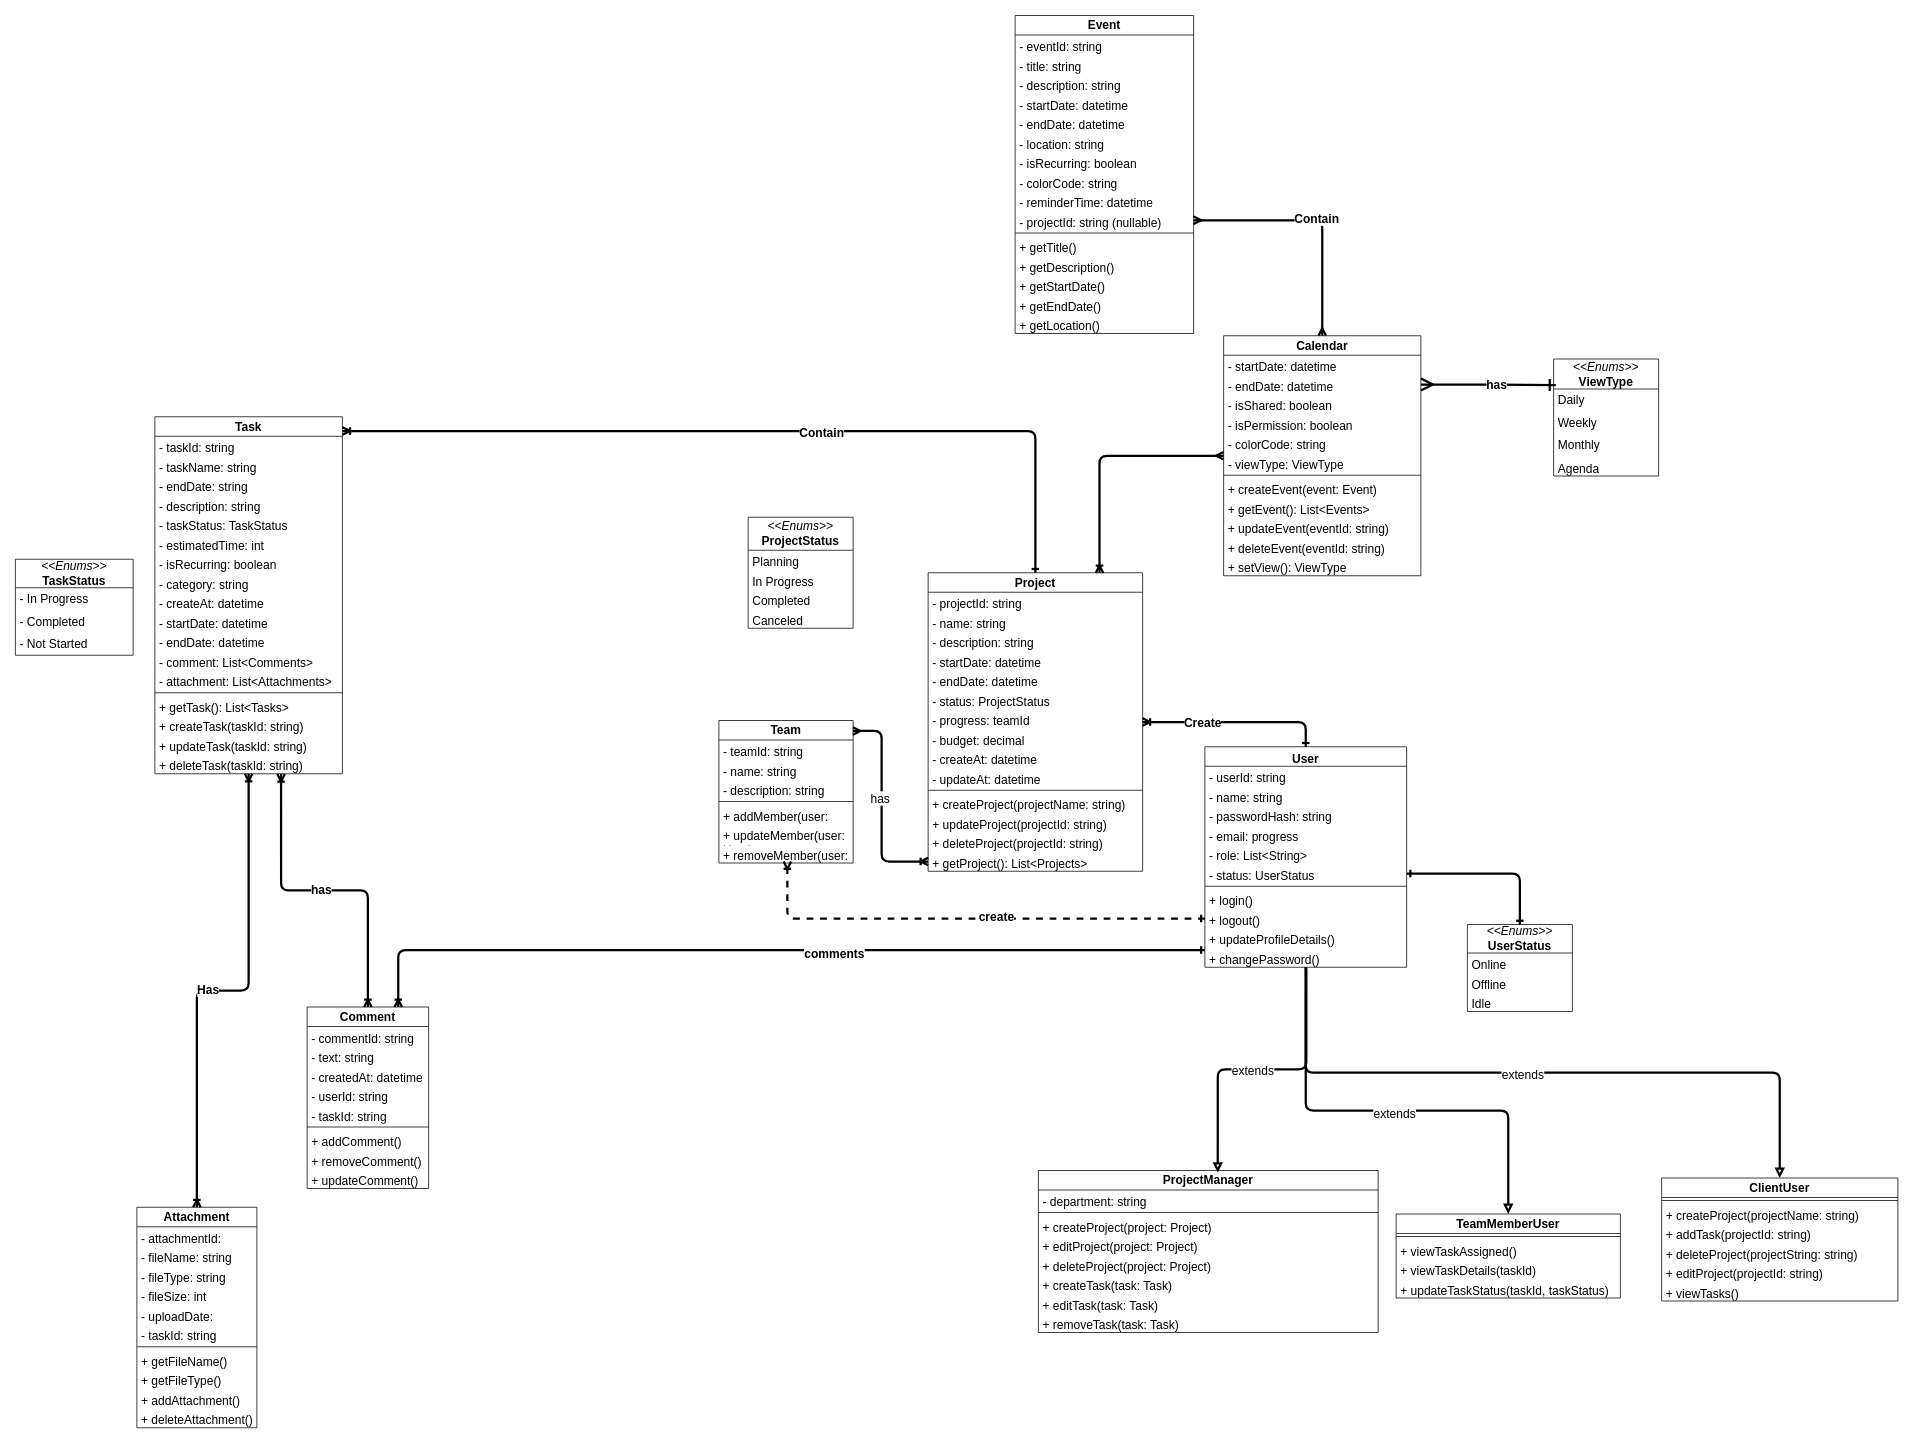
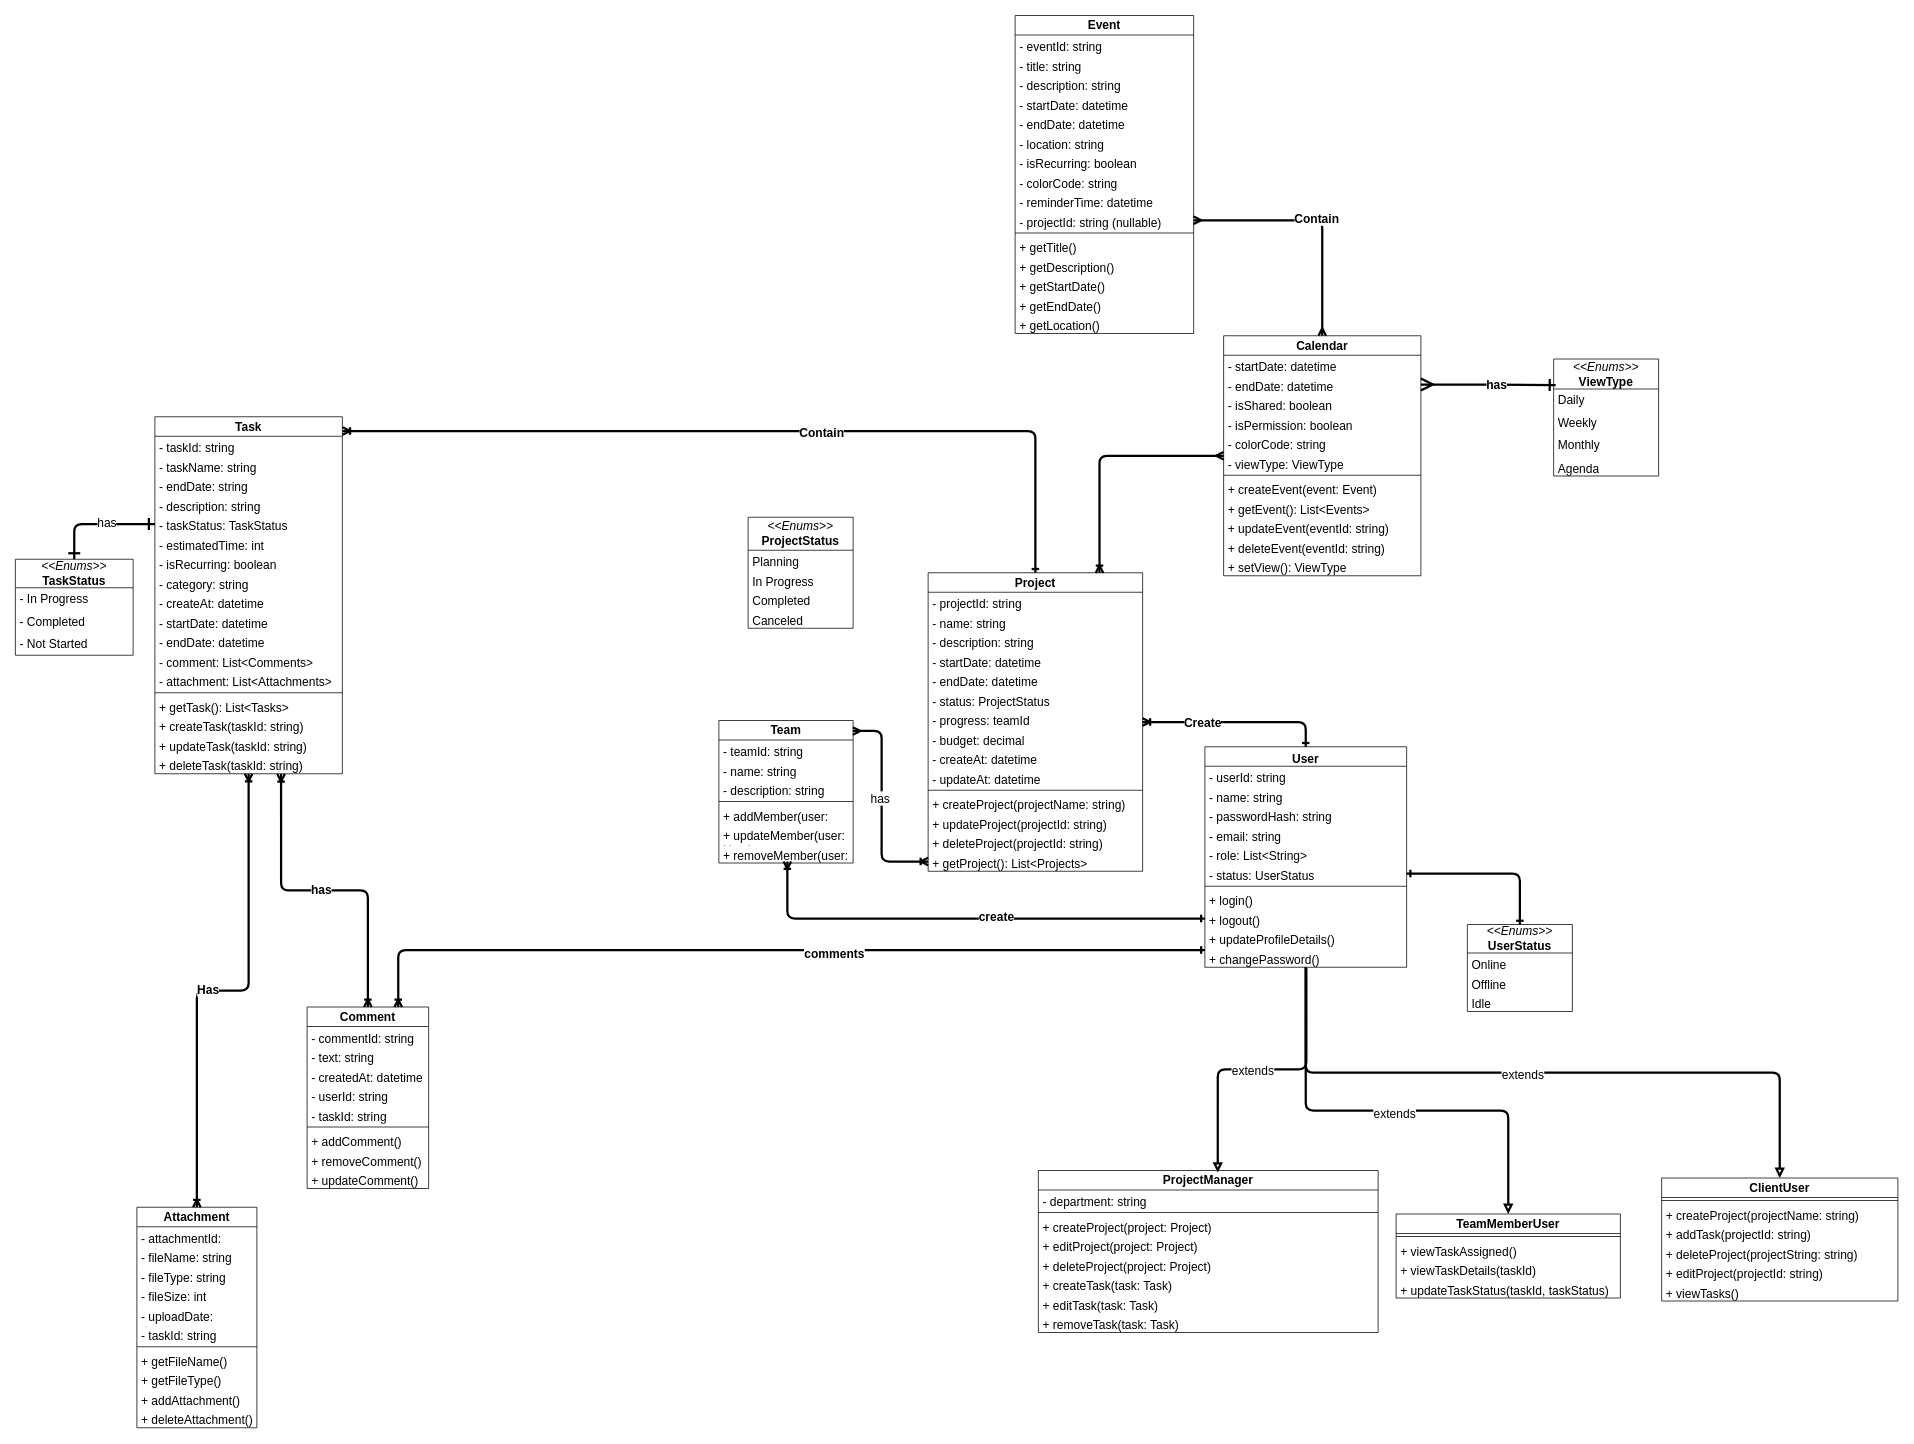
none -> (100, 524)
(1259, 837) -> (1250, 837)
(858, 918) -> (858, 918)
